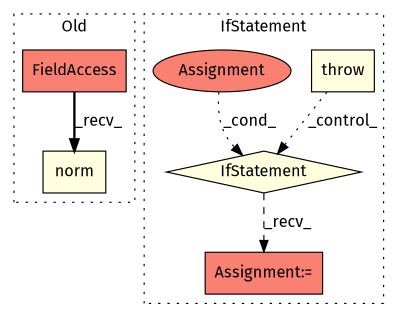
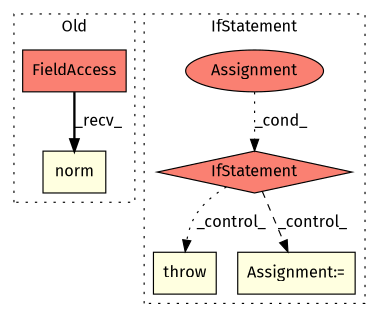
(306, 118) -> (200, 209)
(264, 172) -> (255, 172)
(288, 223) -> (313, 223)
(264, 273) -> (296, 273)
